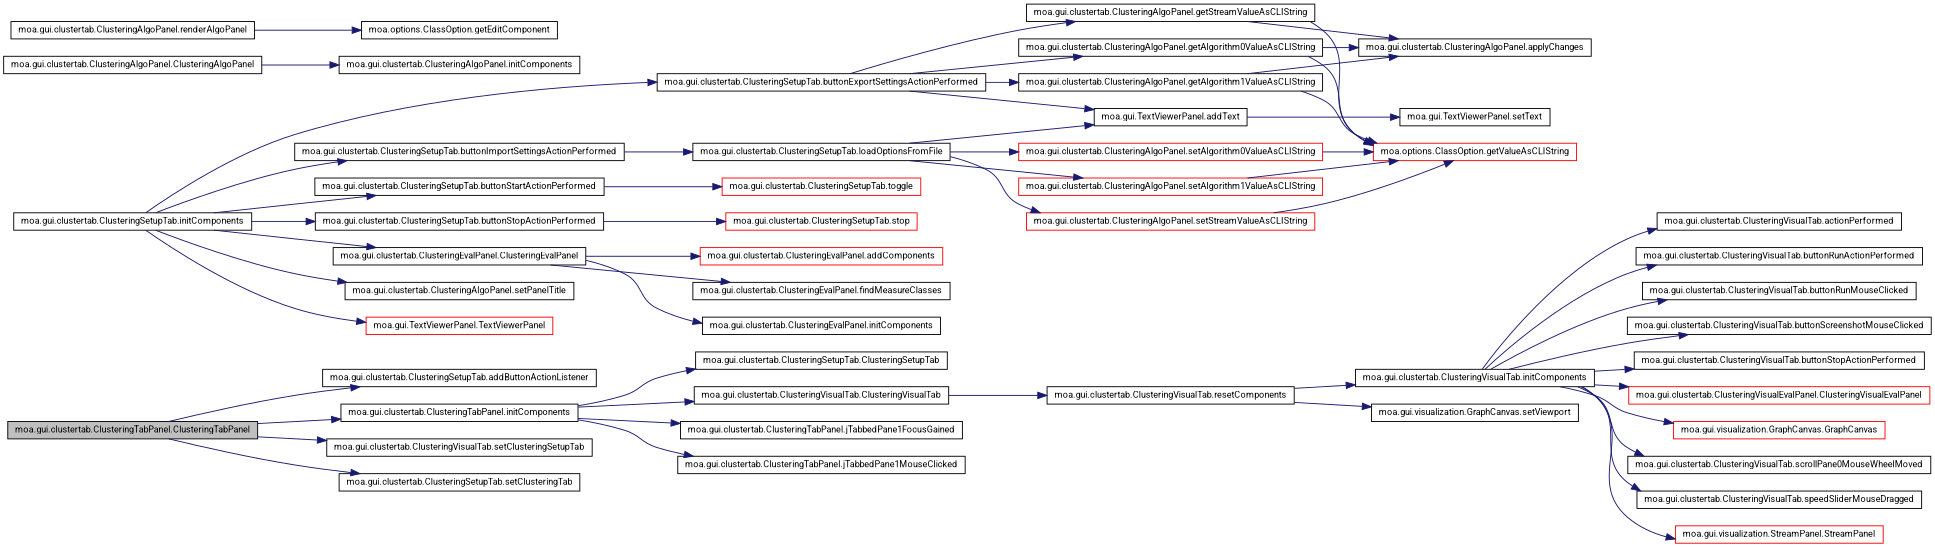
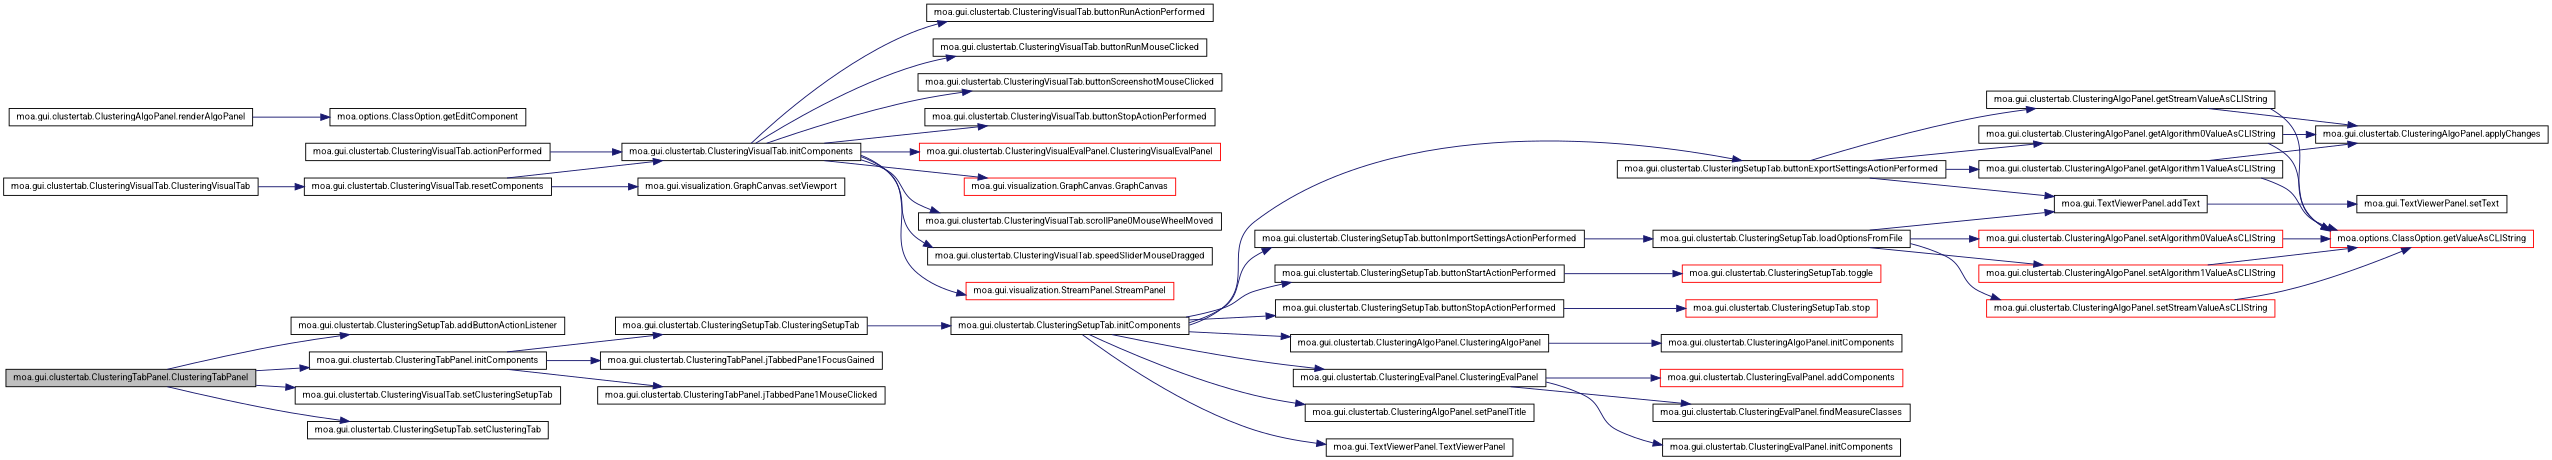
(1555, 288) -> (581, 152)
(459, 326) -> (1420, 448)
none -> (905, 326)
none -> (1235, 334)
(631, 405) -> none
